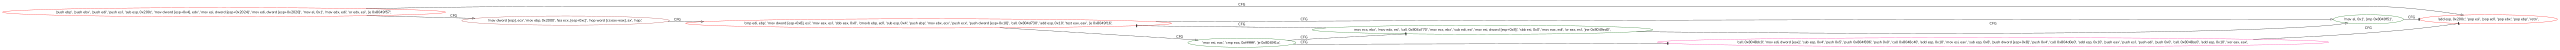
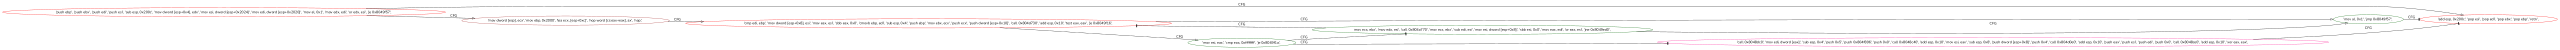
(2368, 19) -> (2368, 19)
